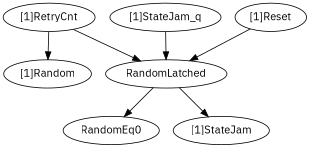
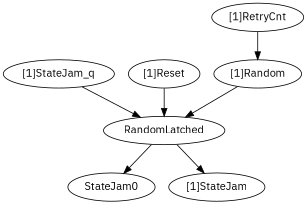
(103, 44) -> (215, 100)
(111, 130) -> (112, 187)
